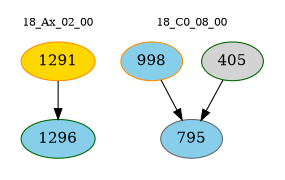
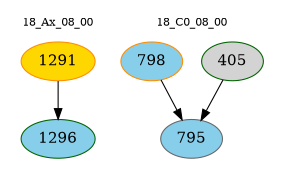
(58, 23) -> (58, 23)
(152, 61) -> (152, 61)
